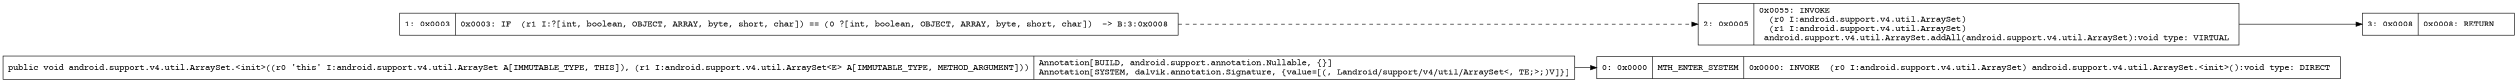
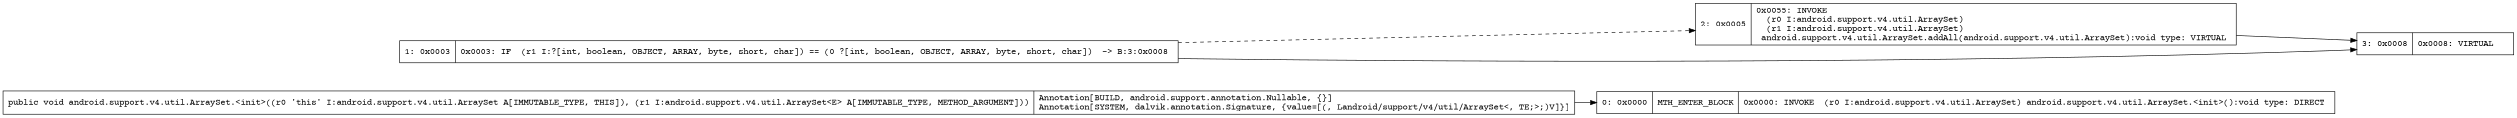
(2466, 24) -> (2463, 43)
none -> (1764, 61)
(1698, 67) -> (1695, 102)
